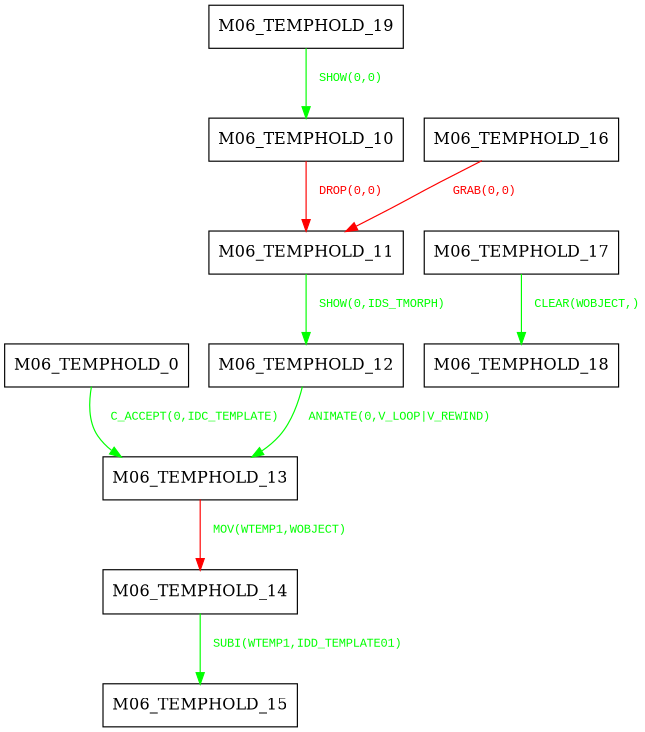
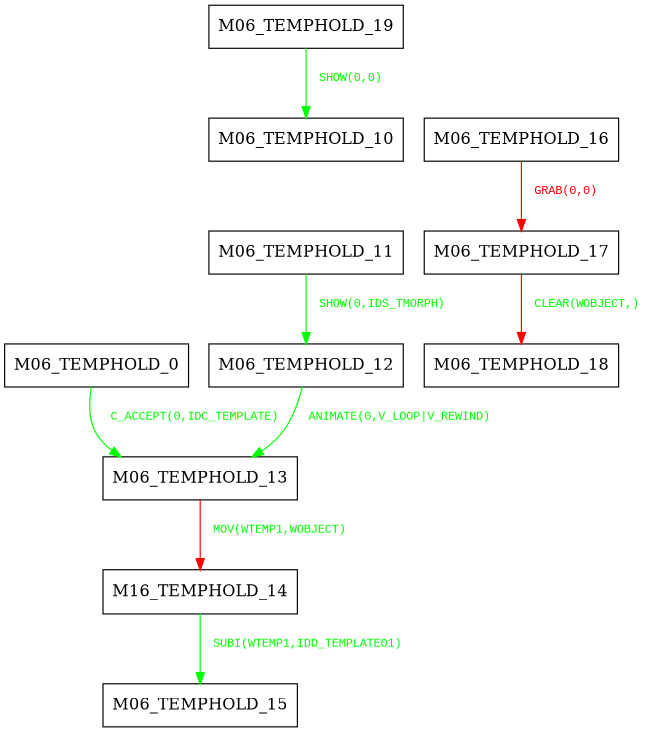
(306, 190) -> none
(419, 193) -> (521, 190)
(521, 303) -> (521, 303)
(200, 592) -> (200, 592)
